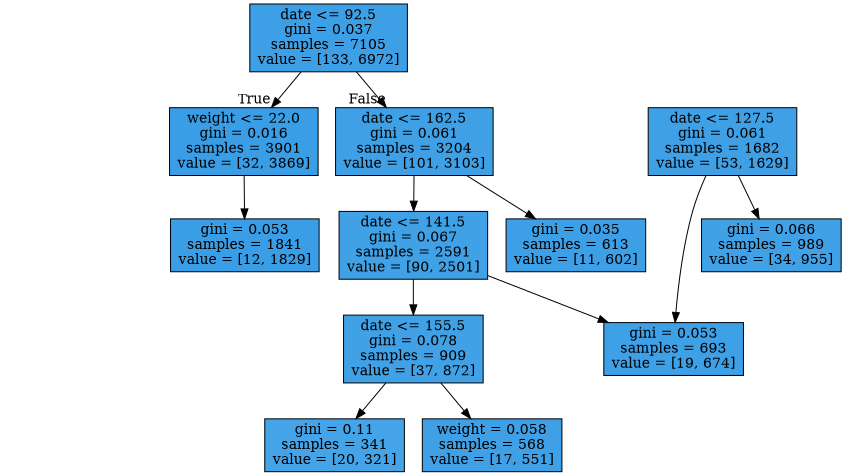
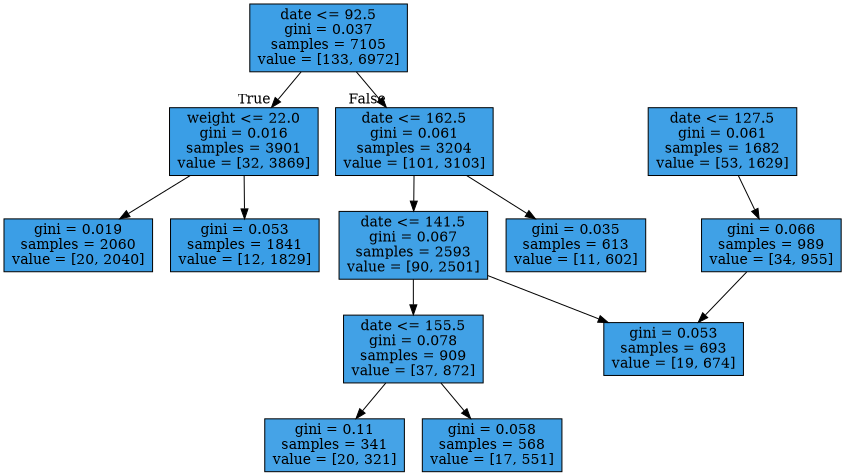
(685, 243) -> (726, 293)
none -> (78, 245)
(413, 245) -> (413, 245)
(492, 445) -> (492, 445)
